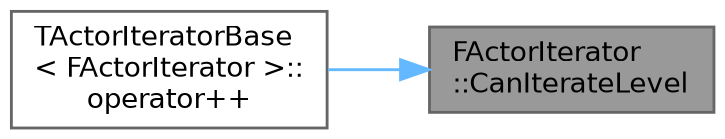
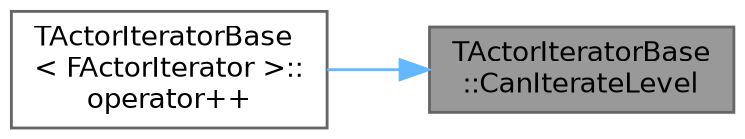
(572, 70) -> (582, 70)
